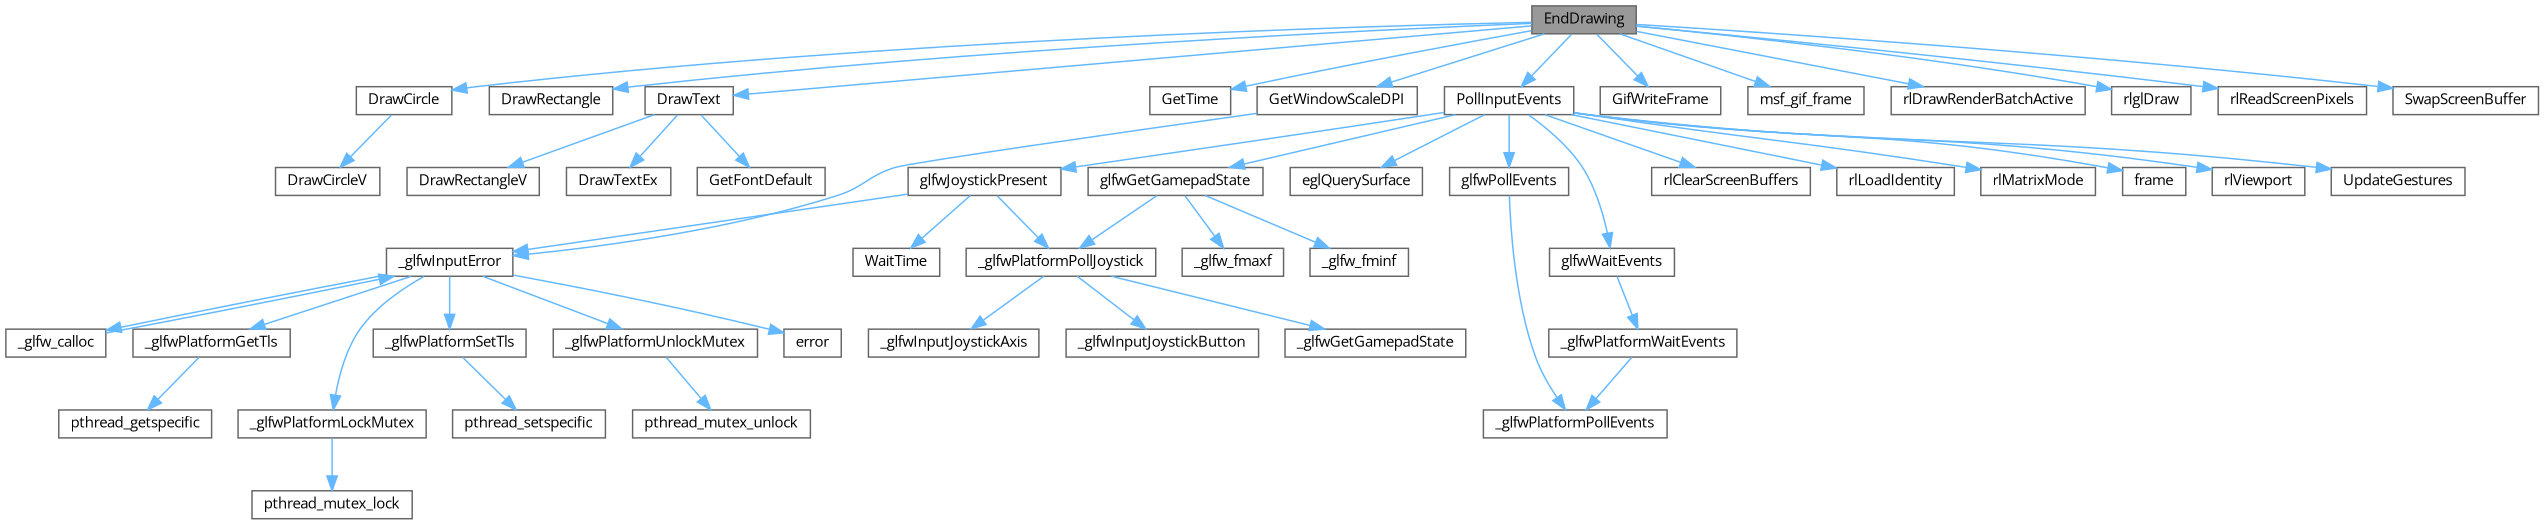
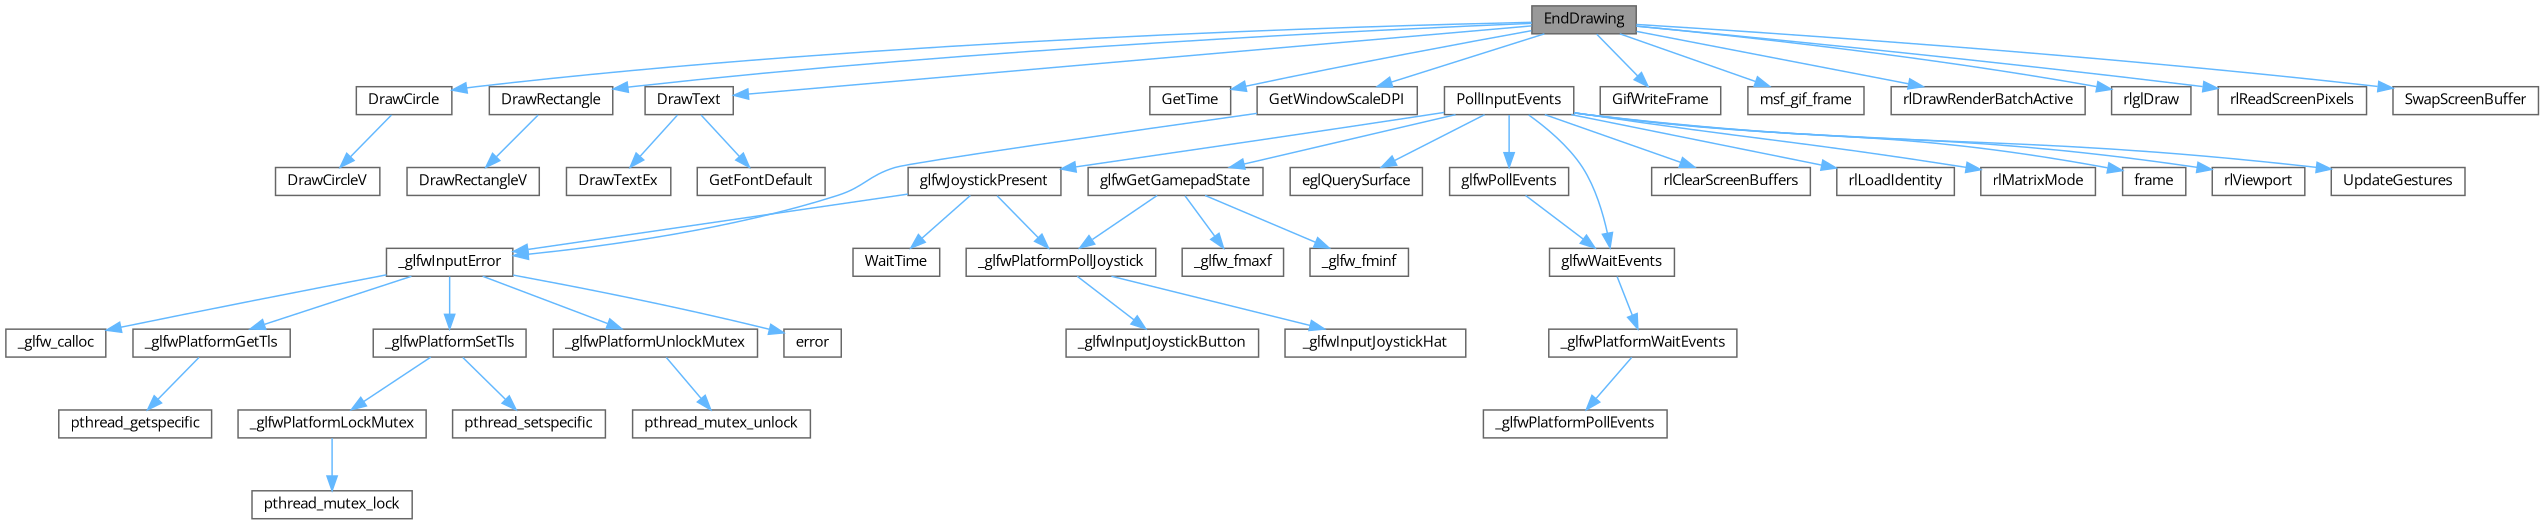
(1552, 55) -> none
(589, 138) -> (517, 136)
(1520, 300) -> (1554, 217)
(243, 307) -> none
(364, 324) -> (397, 379)
(954, 343) -> none
(1375, 343) -> (1375, 343)
